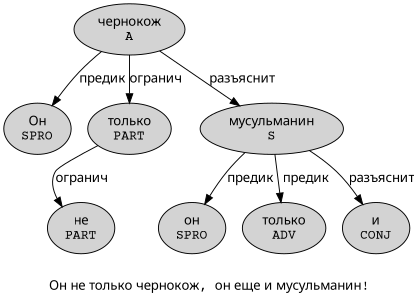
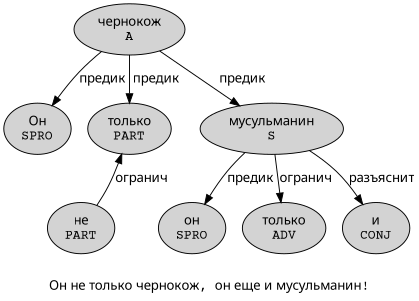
(156, 79) -> (156, 79)
(242, 79) -> (242, 79)
(64, 165) -> (109, 185)
(306, 178) -> (306, 178)
